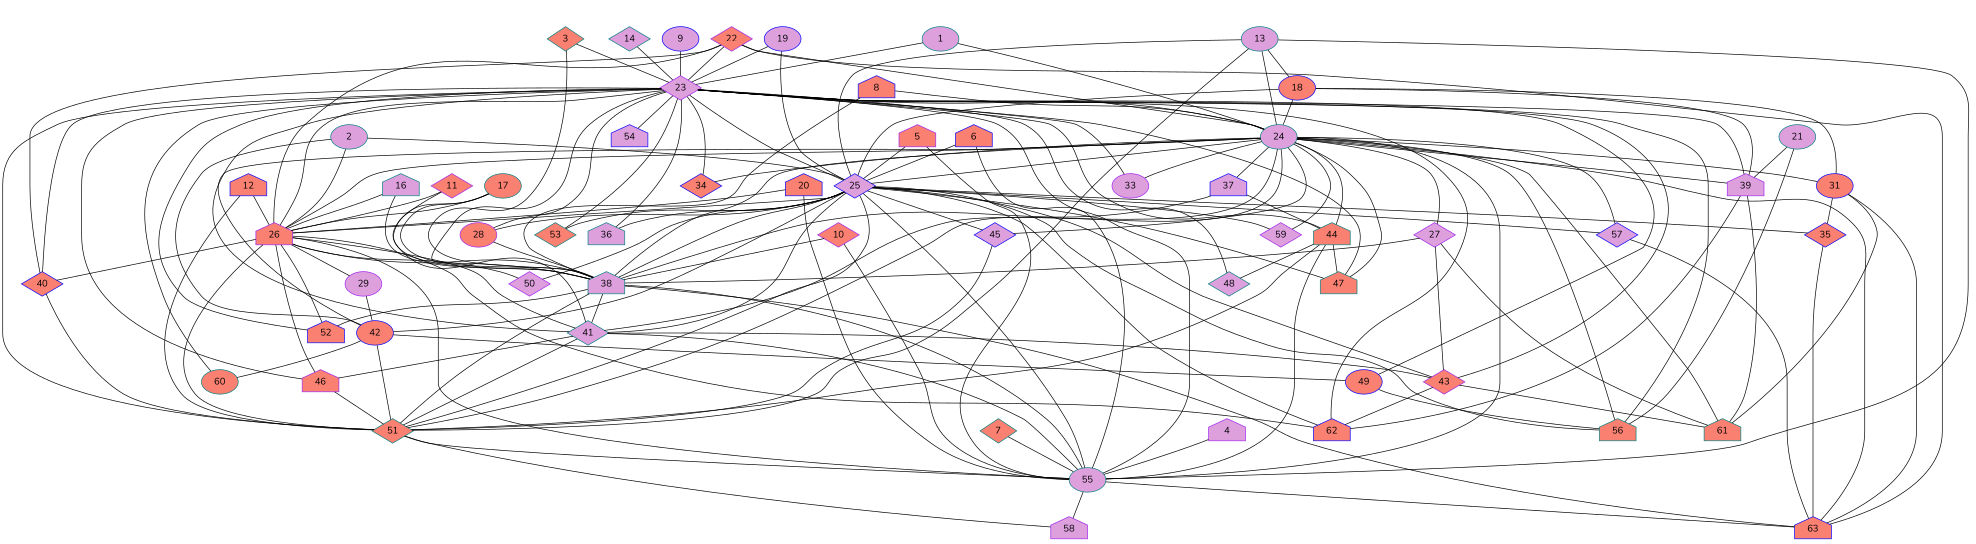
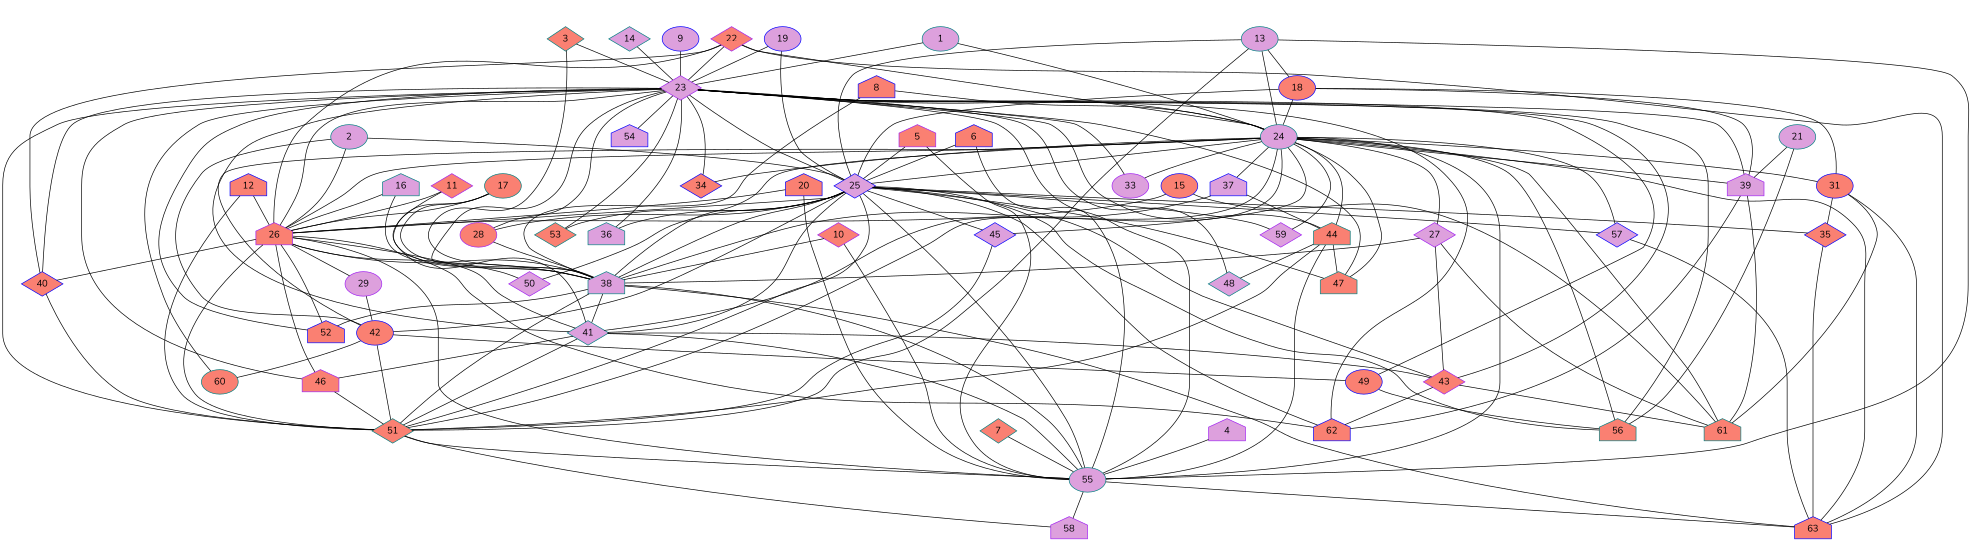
none -> (1179, 186)
